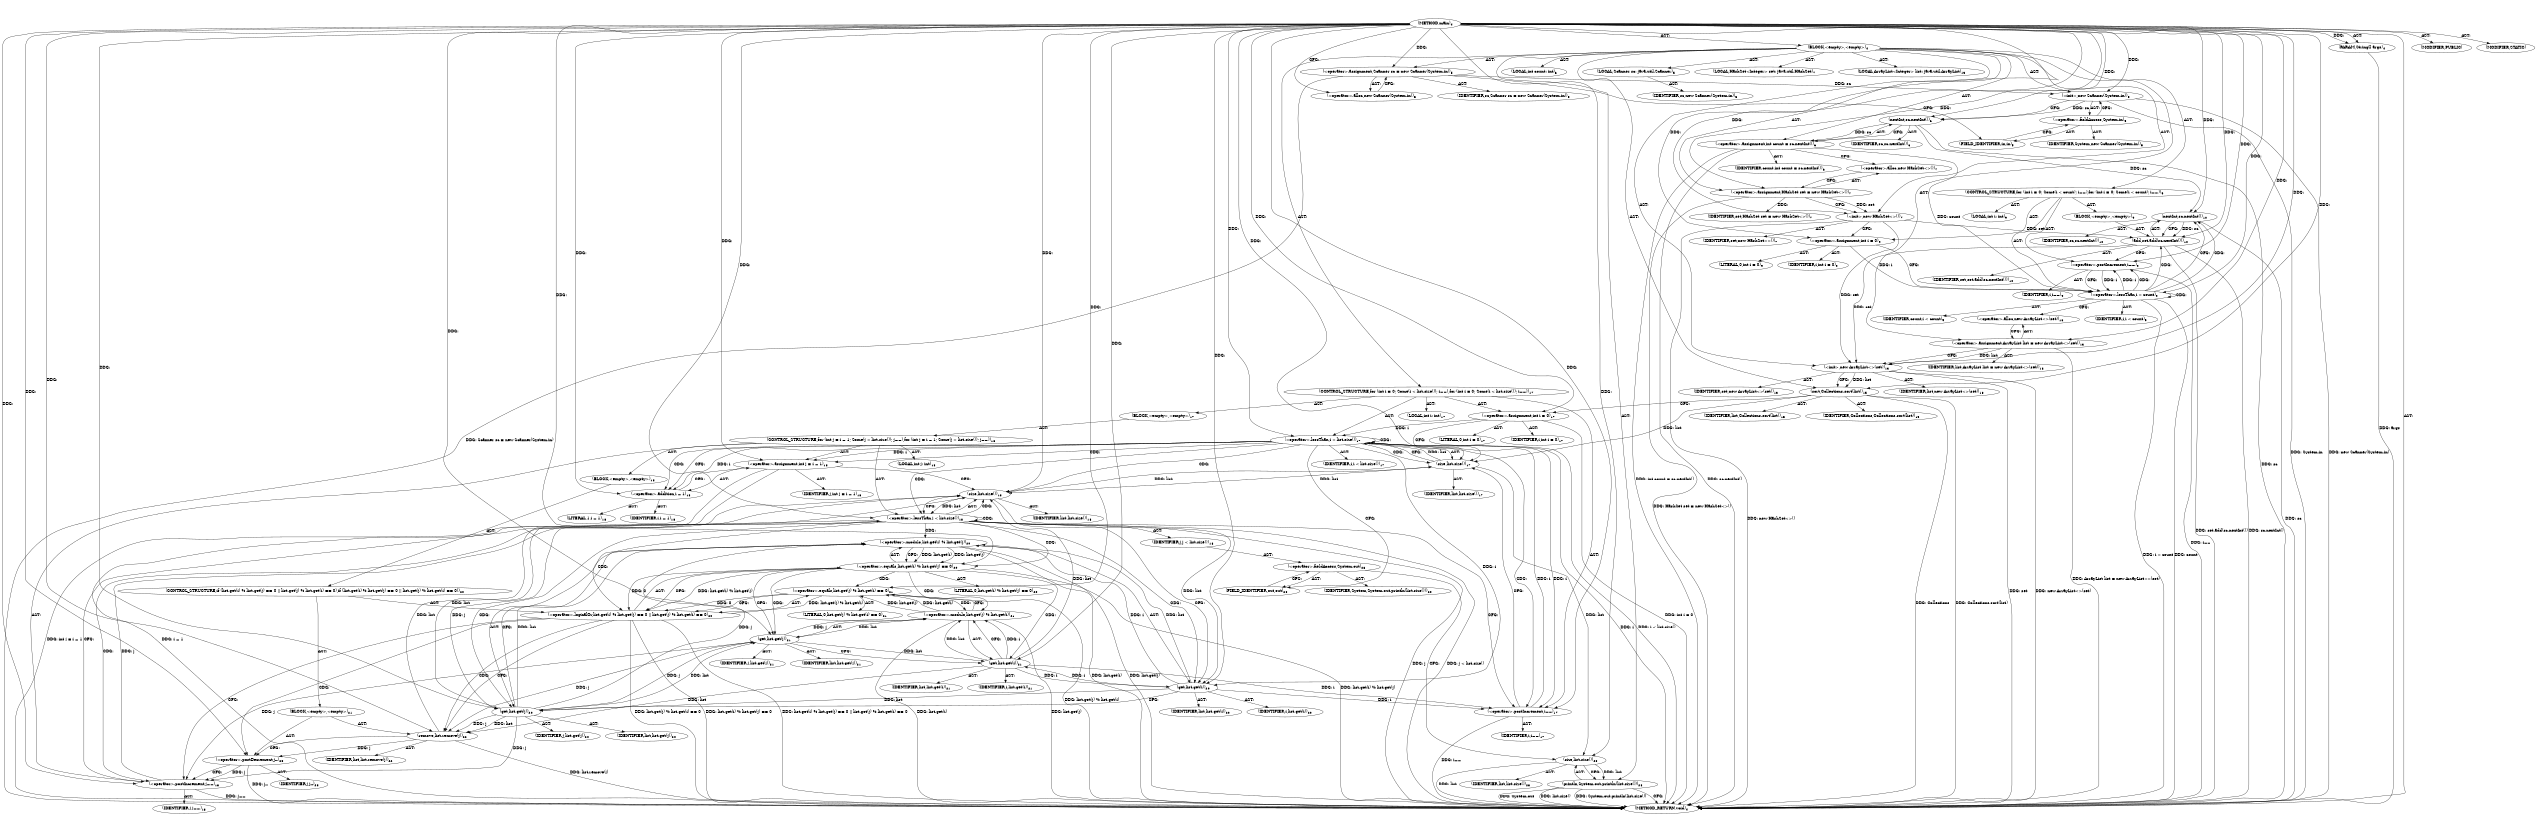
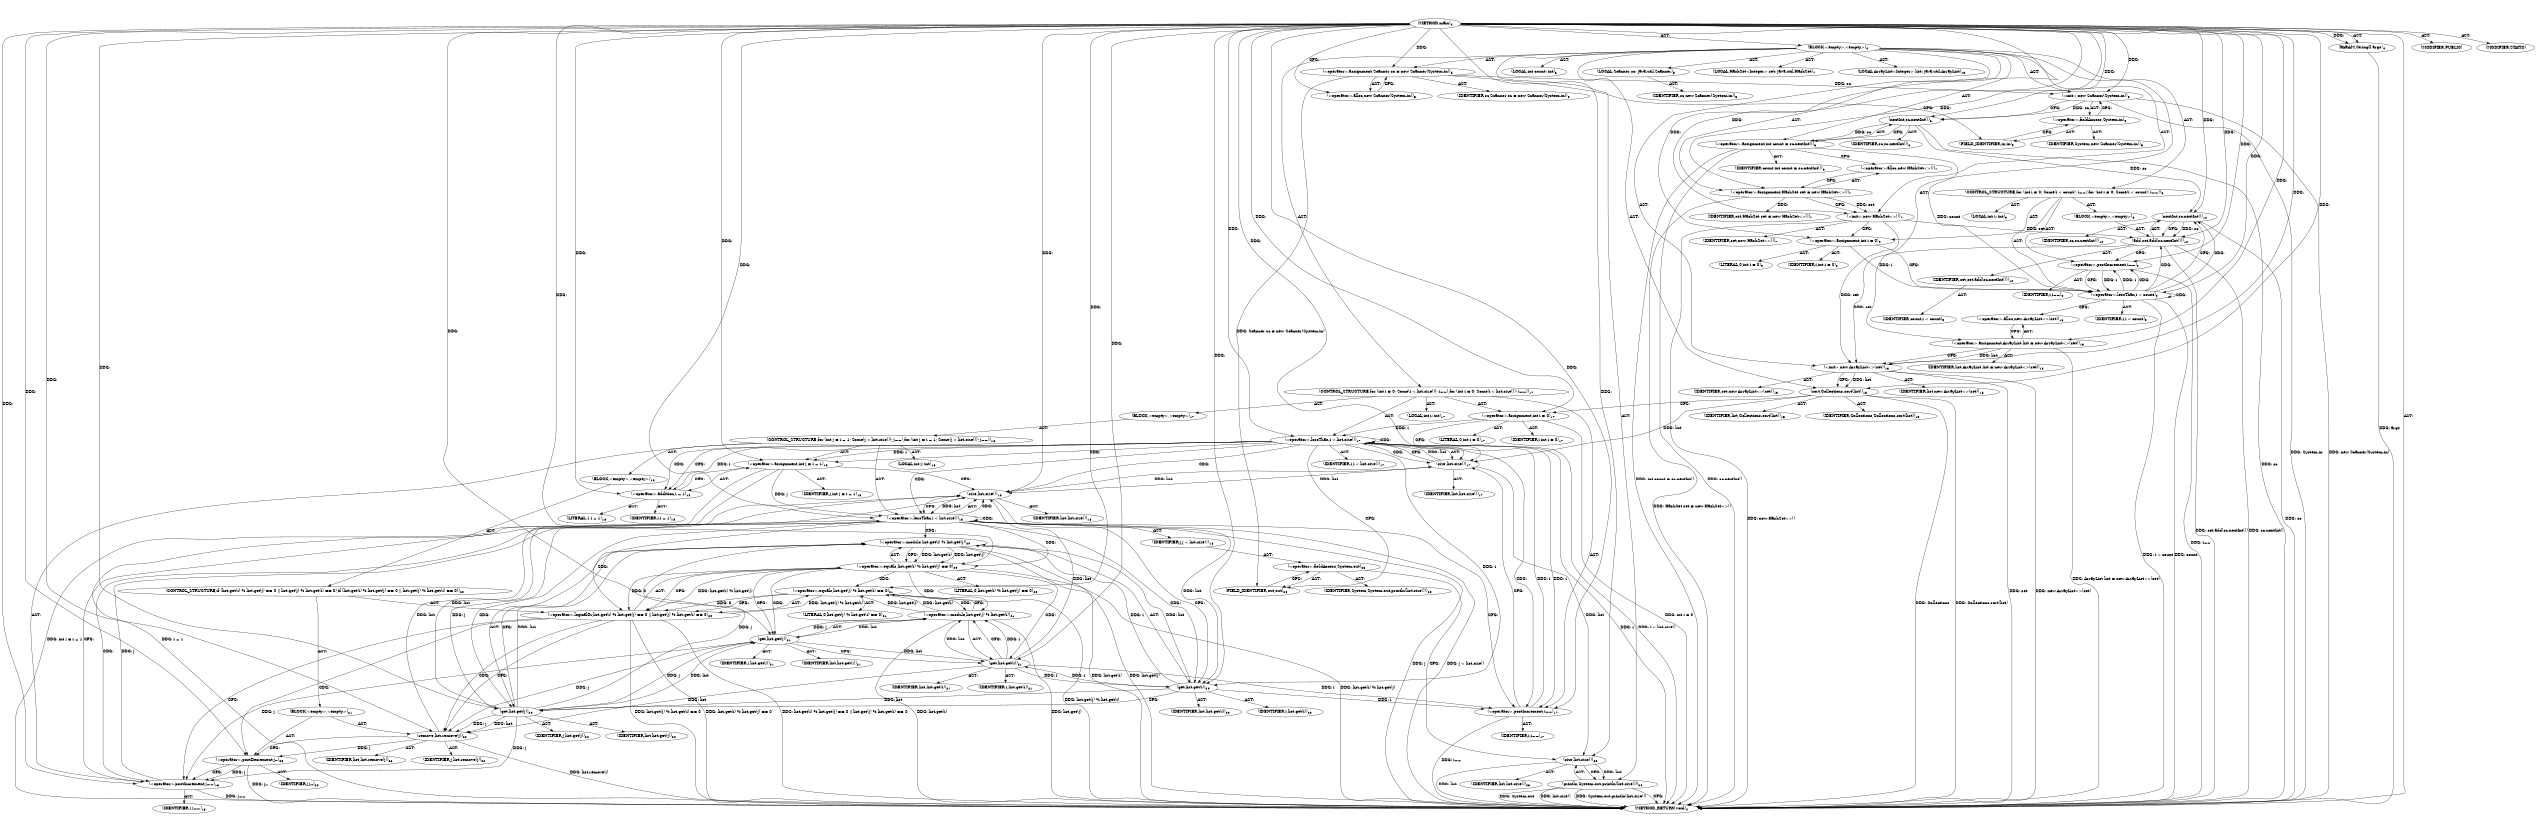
(2020, 307) -> (1944, 299)
none -> (813, 509)
(5, 721) -> (1247, 306)
none -> (454, 760)
